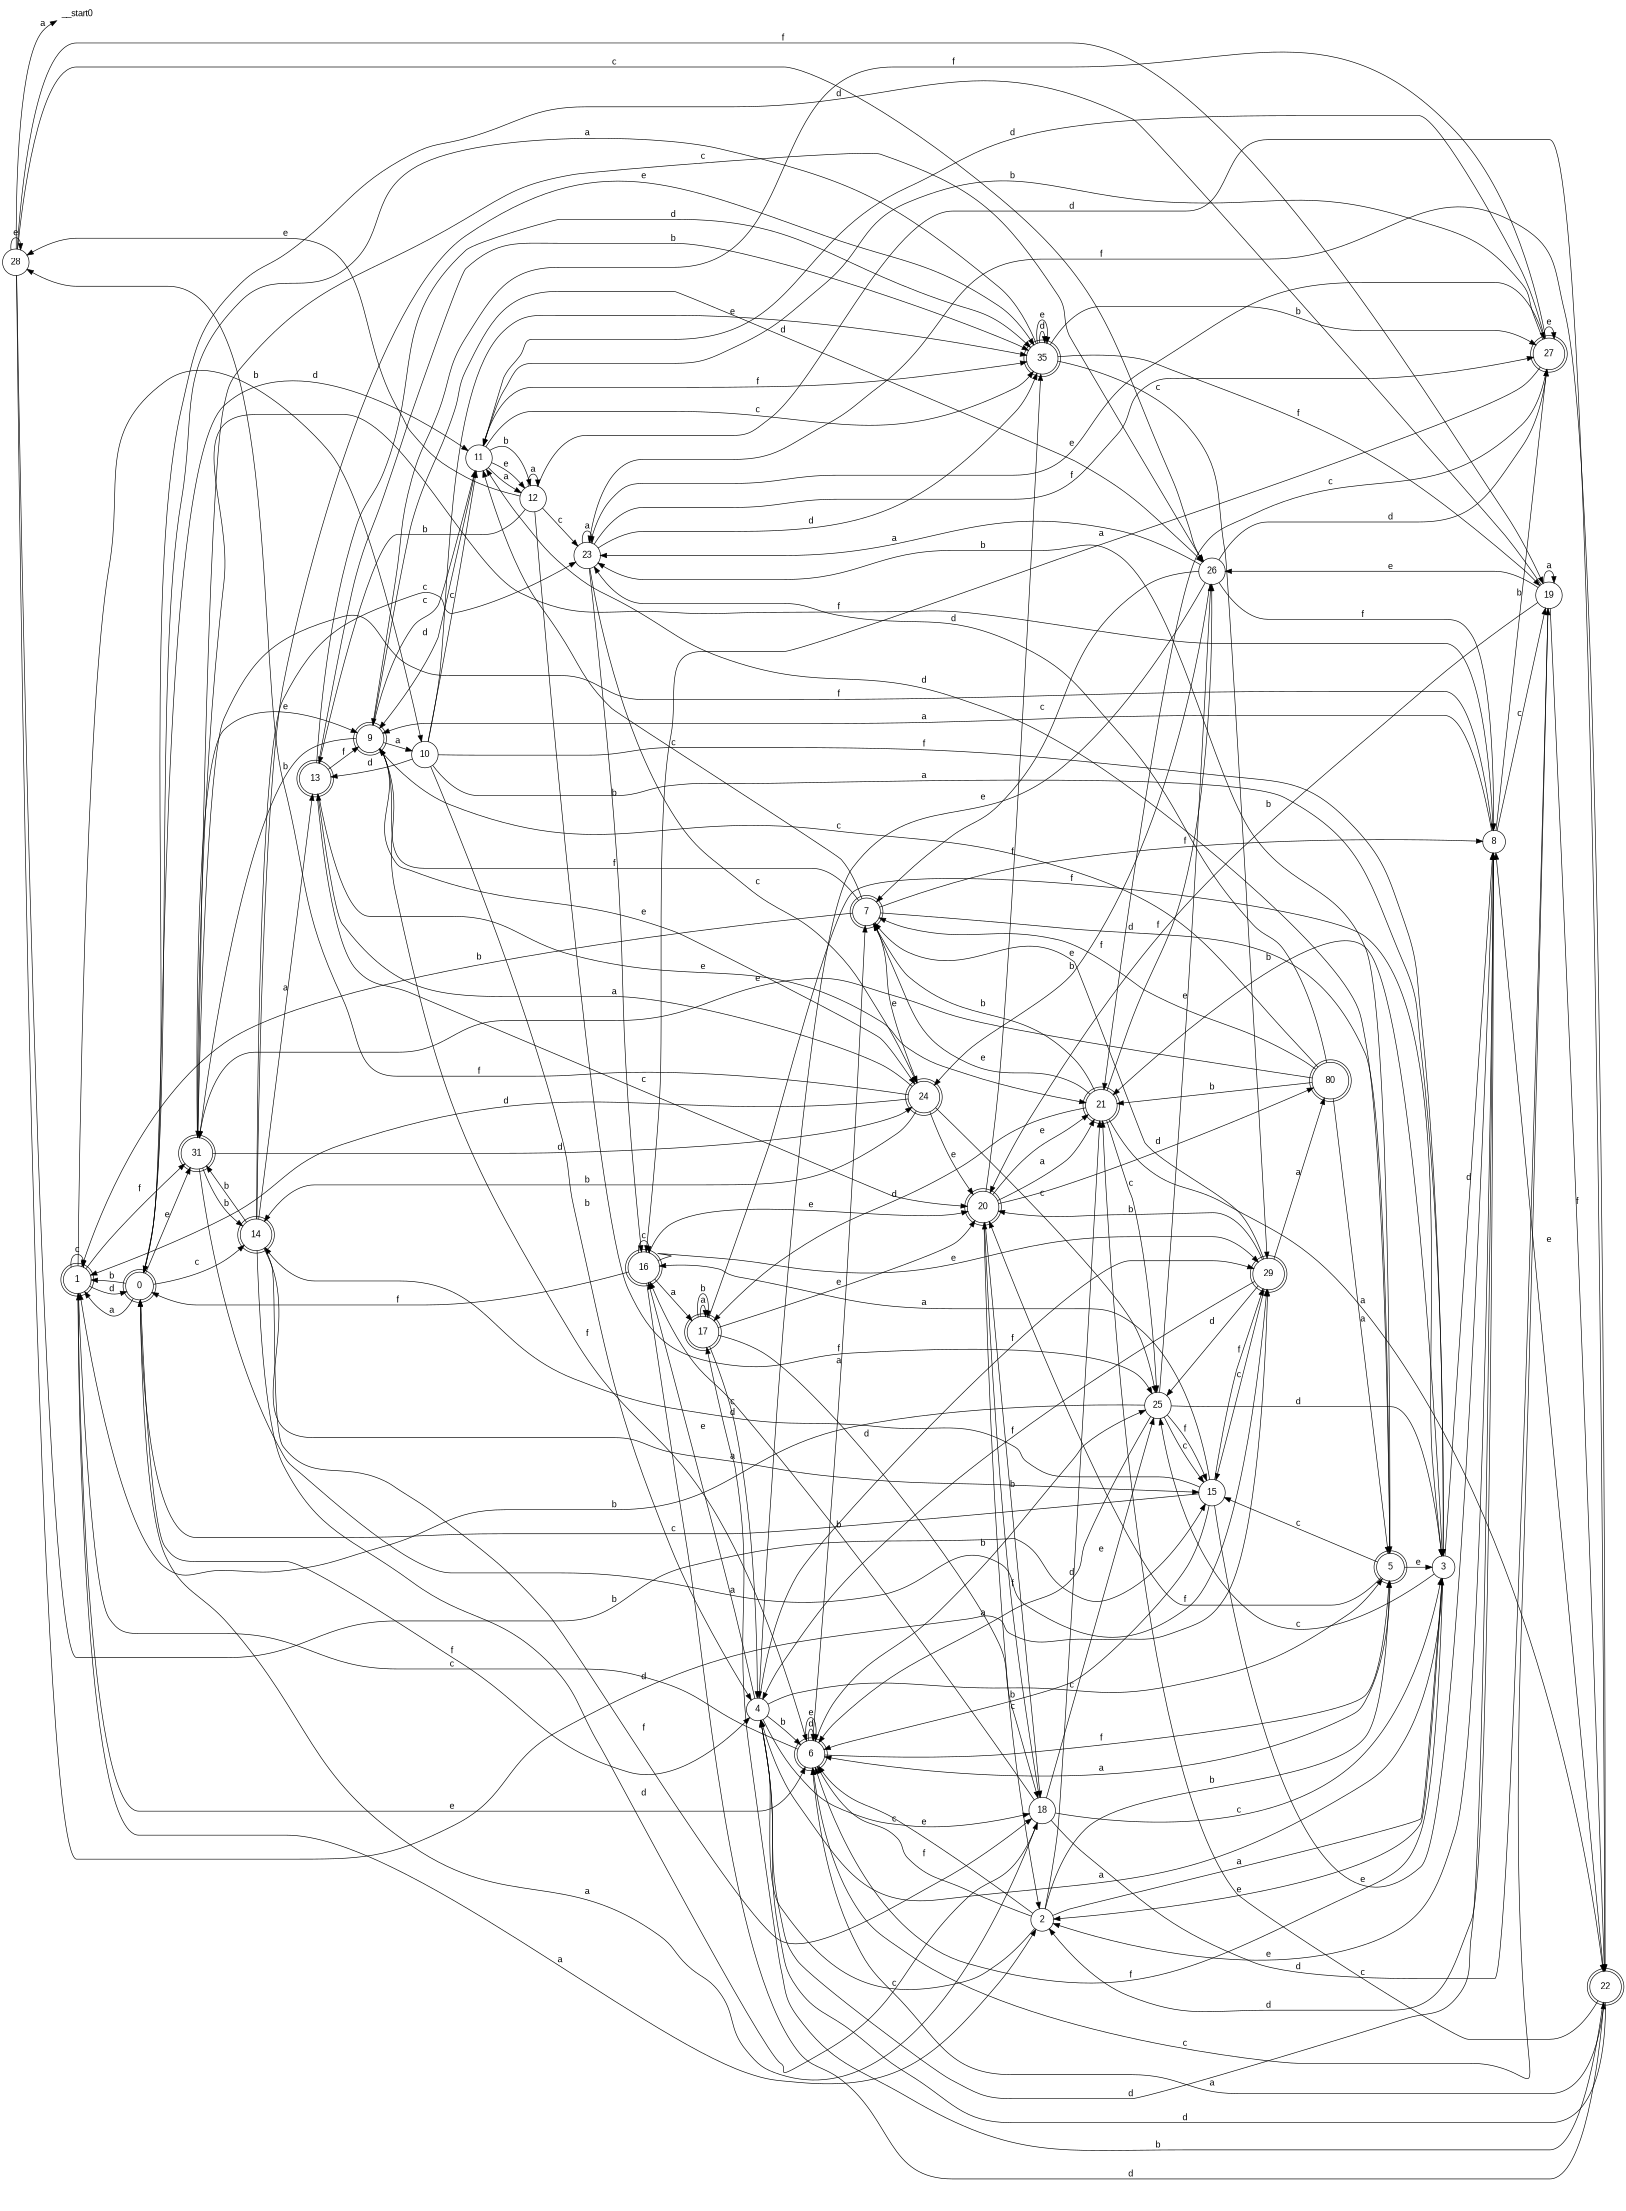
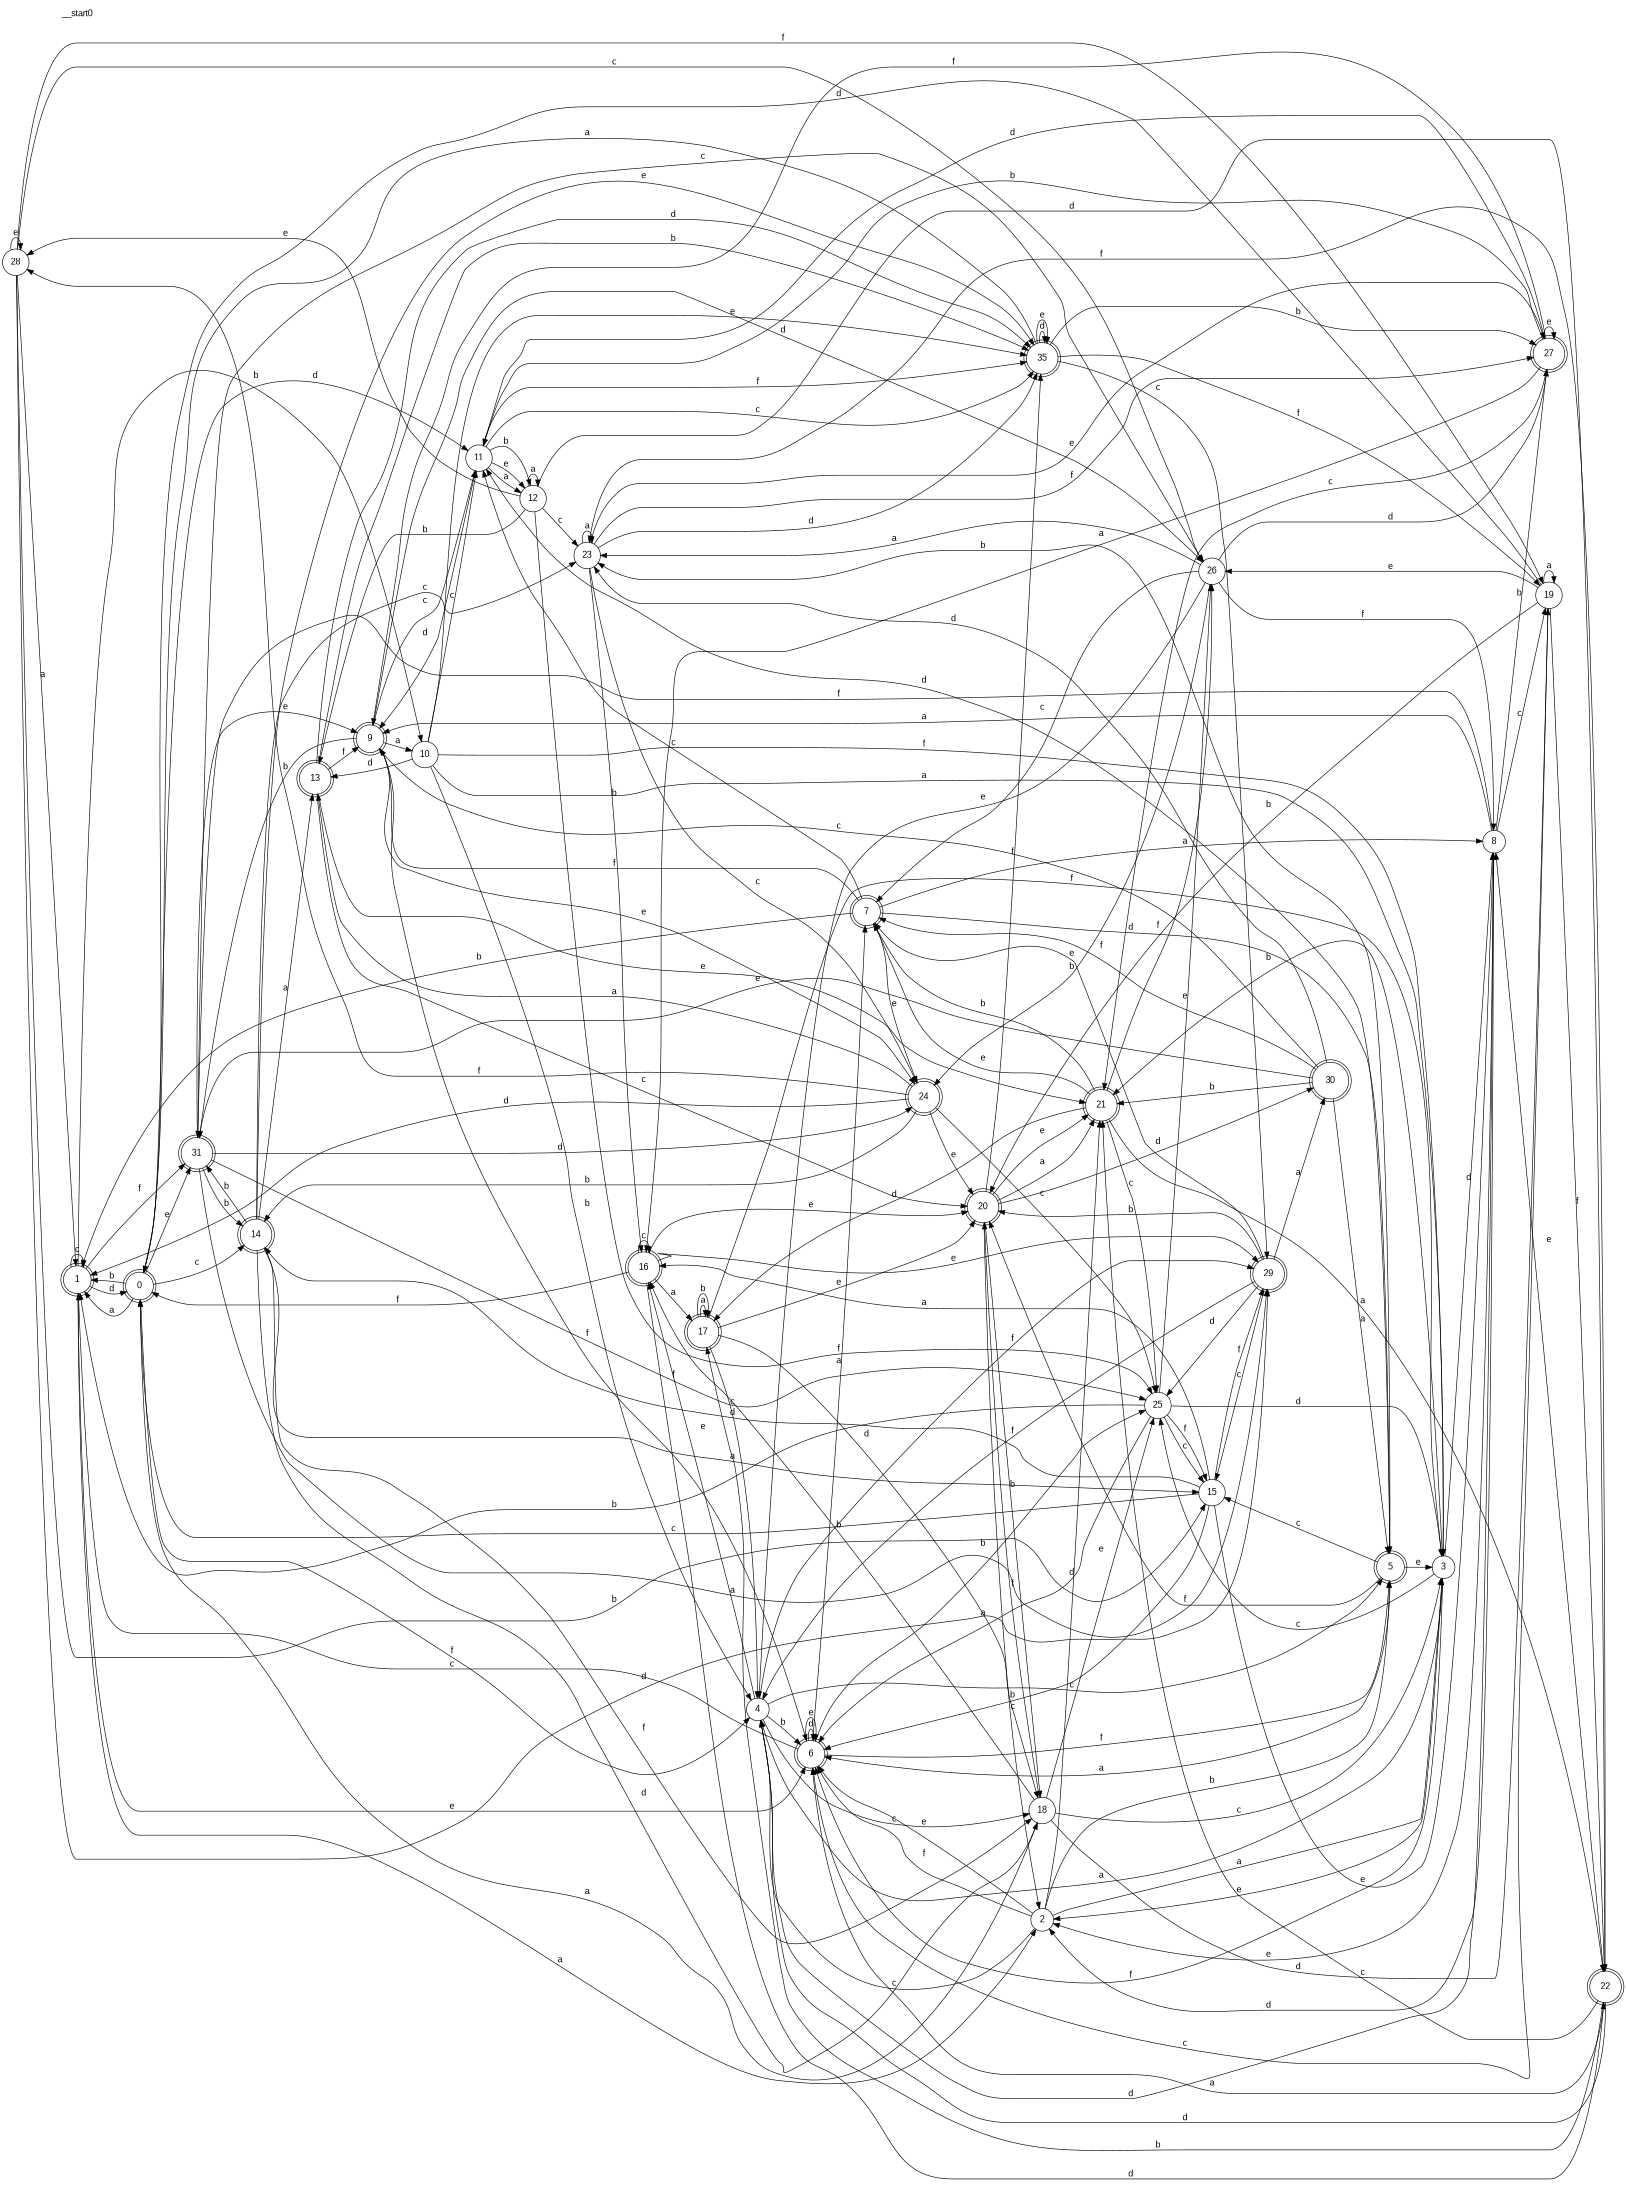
(20, 133) -> (46, 767)
(490, 566) -> (637, 1364)
(1185, 841) -> (1185, 841)
(1330, 1081) -> (1330, 1081)
